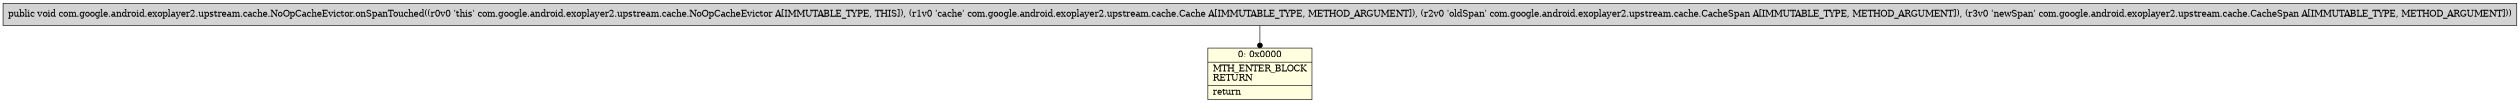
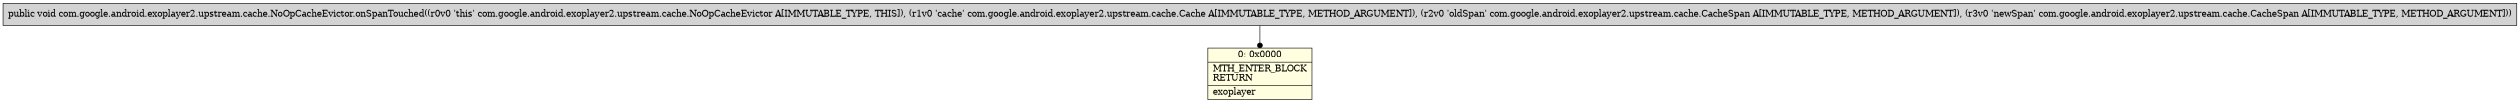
(1227, 92) -> (1234, 92)
